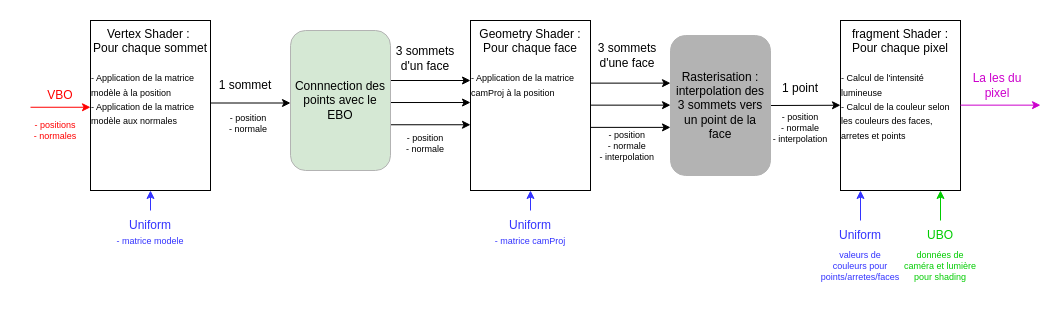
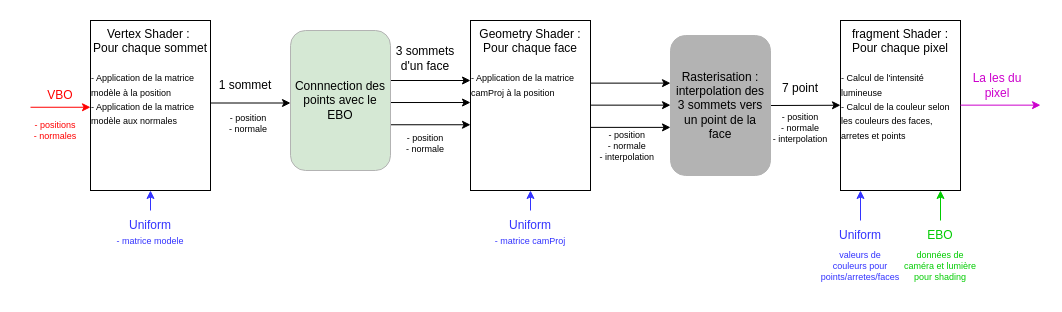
(627, 56) -> none
(801, 89) -> (801, 89)
(941, 236) -> (941, 236)
